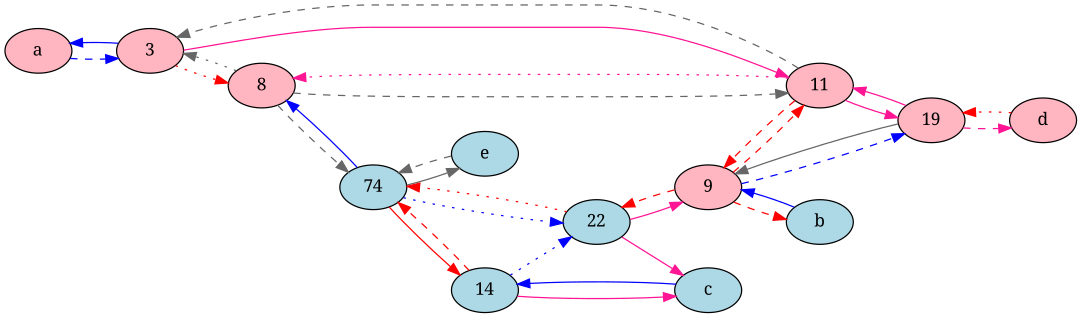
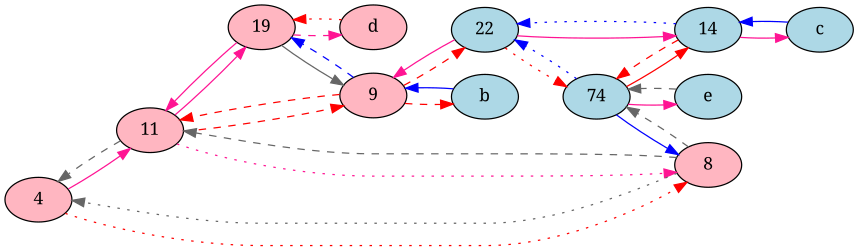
(38, 51) -> none
(150, 51) -> (38, 200)
(427, 179) -> (646, 105)
(647, 253) -> (590, 38)
